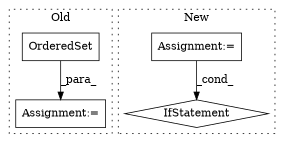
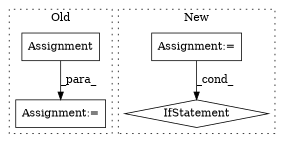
(61, 47) -> (61, 47)
